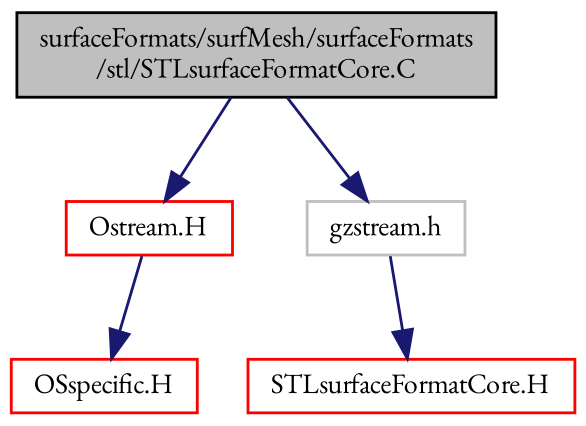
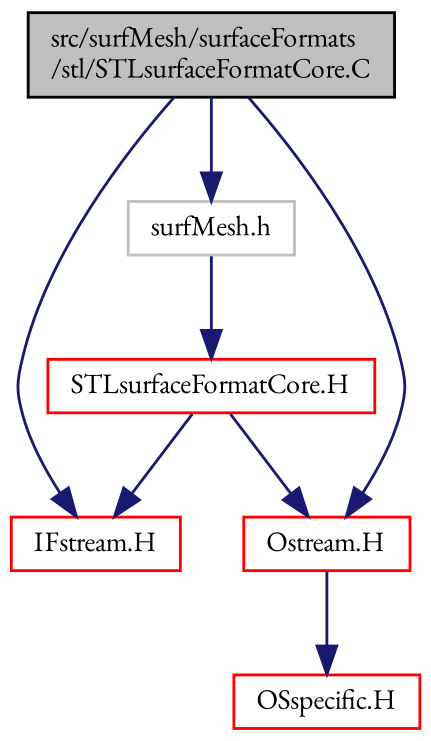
(256, 55) -> (211, 55)
(386, 228) -> (211, 228)
none -> (261, 454)
none -> (96, 544)
